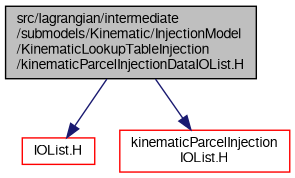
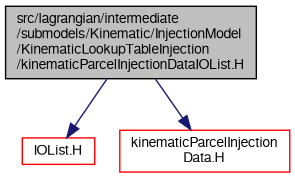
(205, 151) -> (205, 151)
